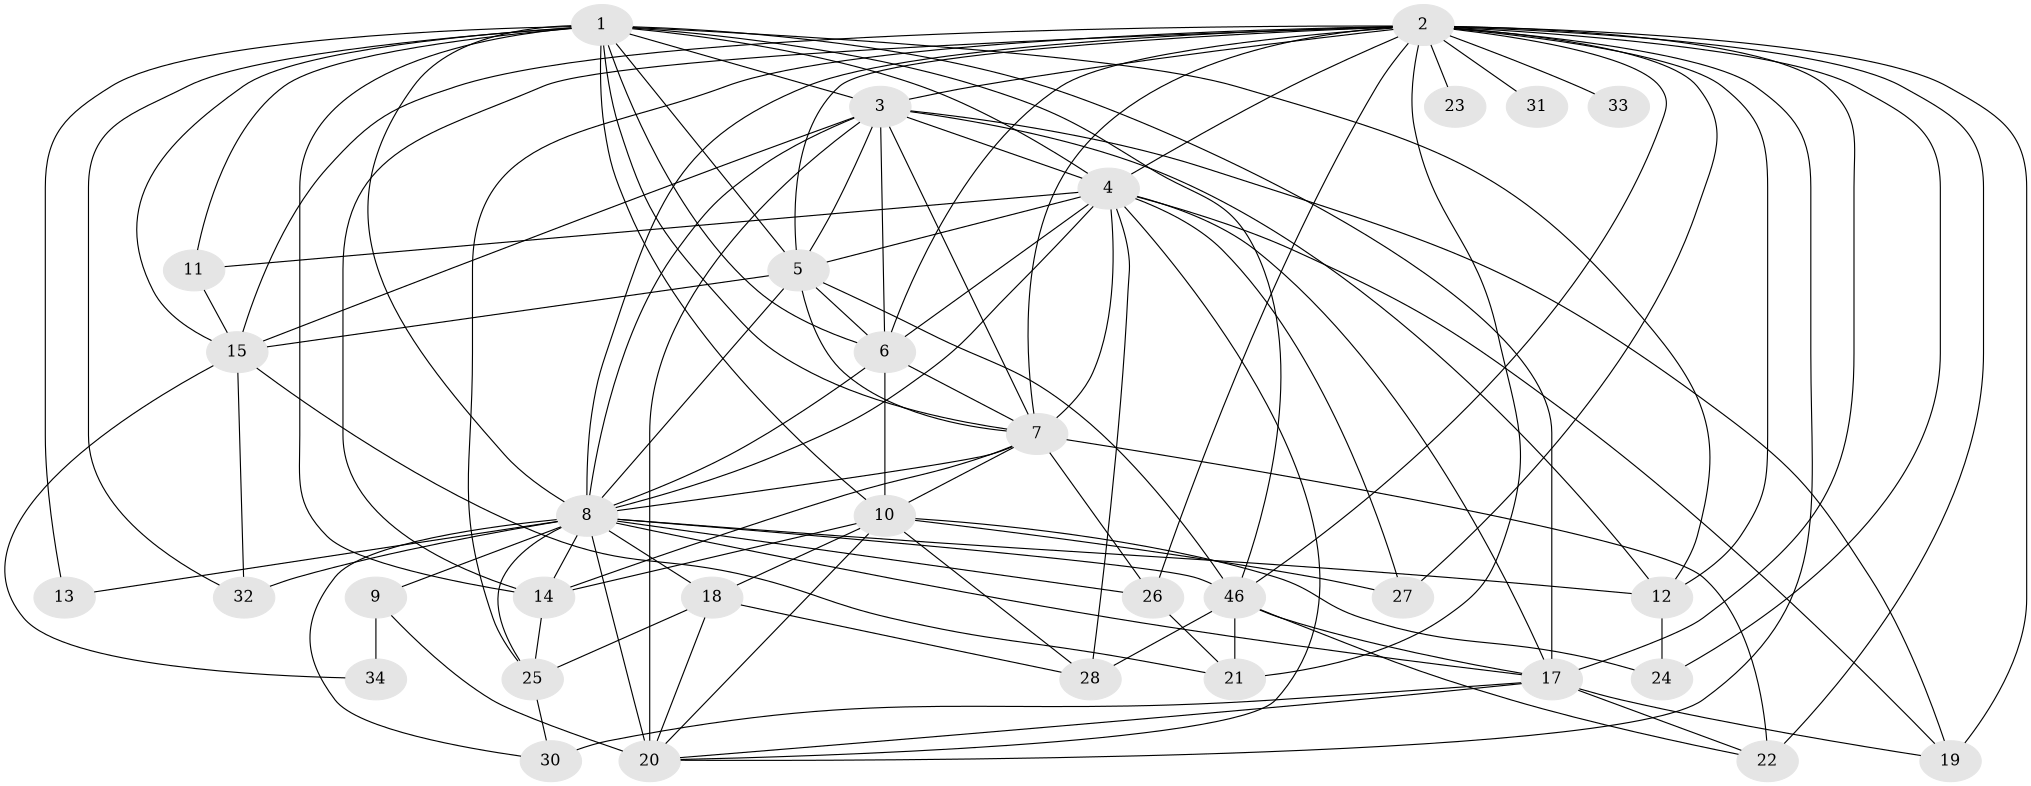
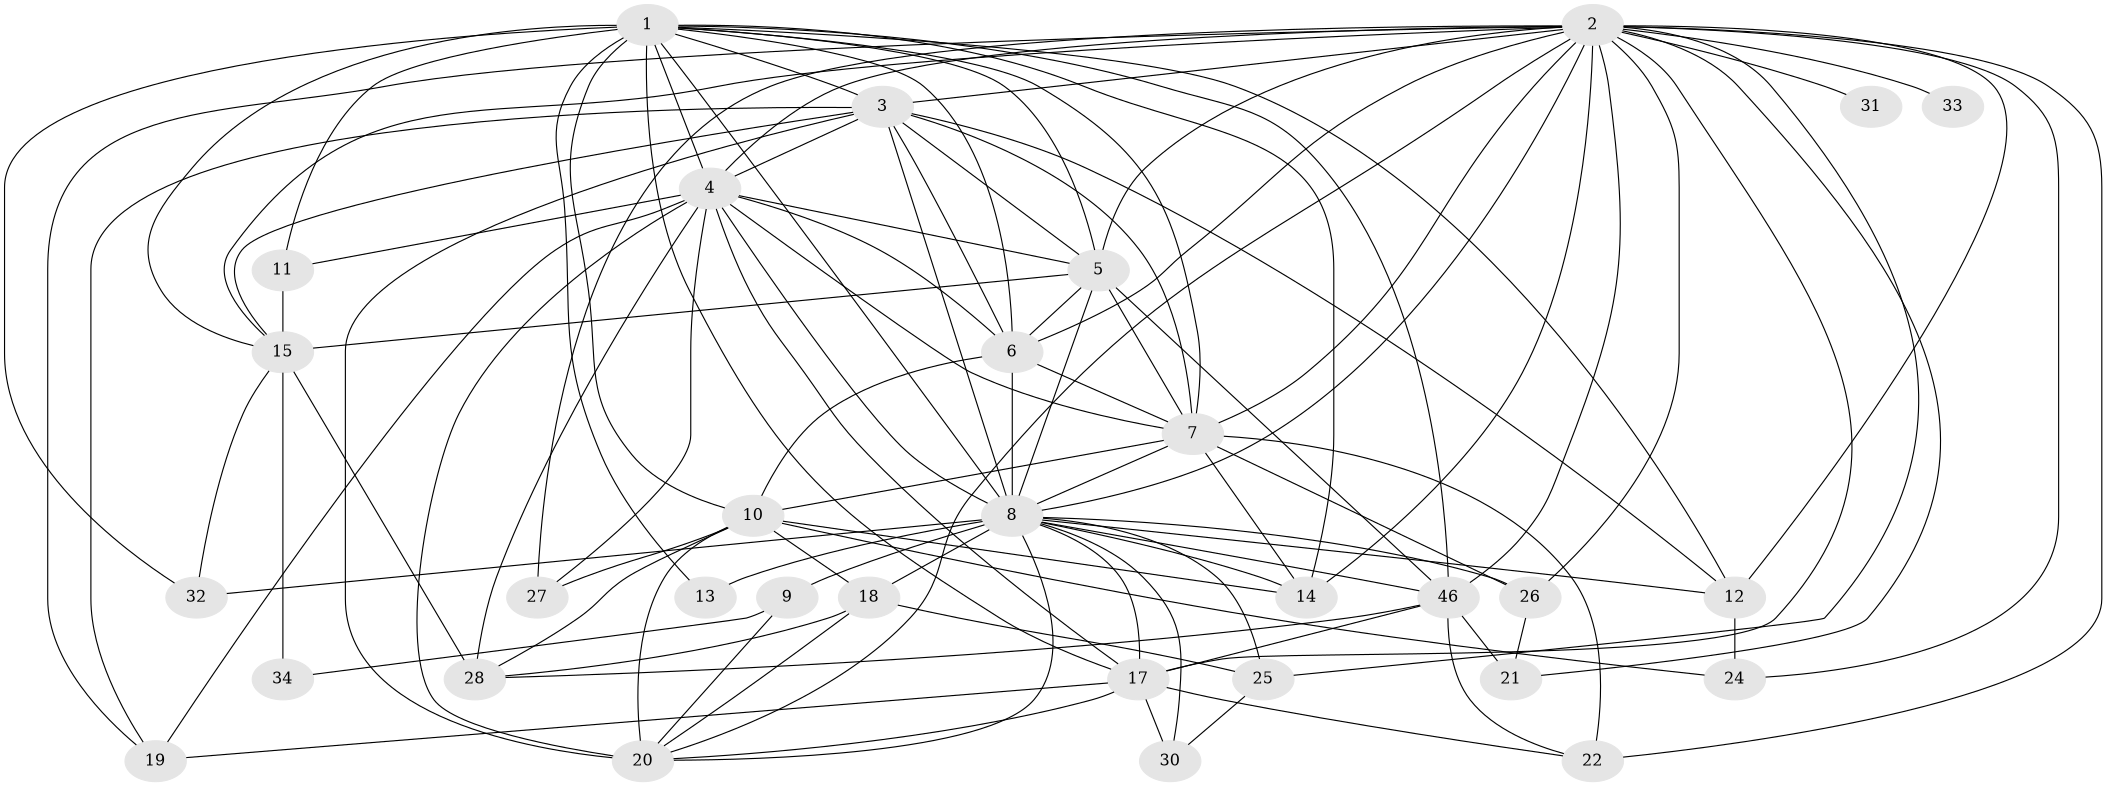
(1455, 107) -> none
(712, 569) -> (379, 516)
(538, 638) -> none
